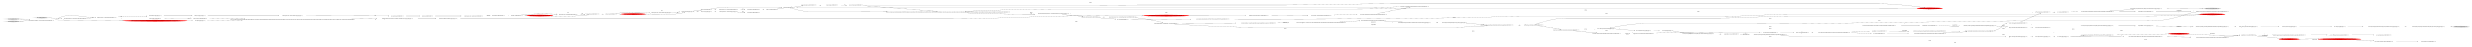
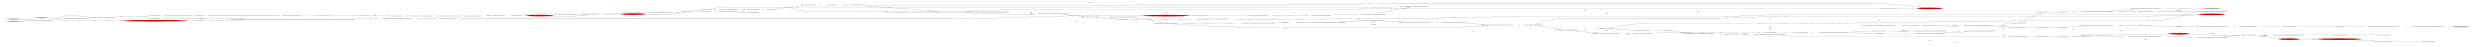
none -> (2063, 27)
